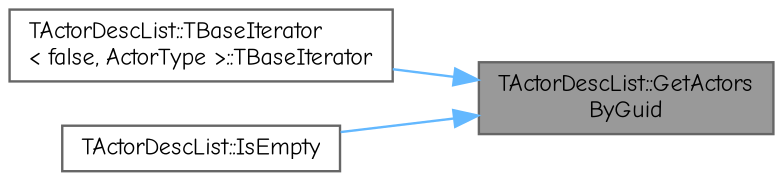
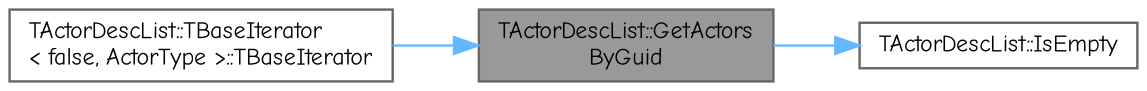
(397, 125) -> (804, 45)
